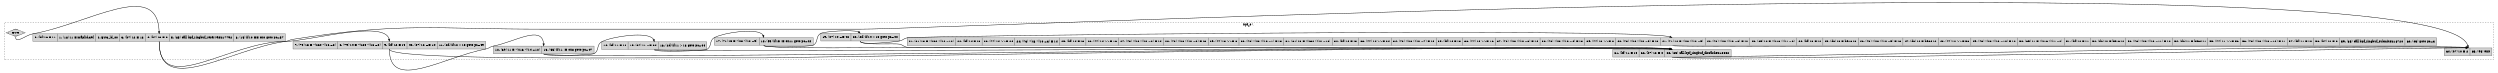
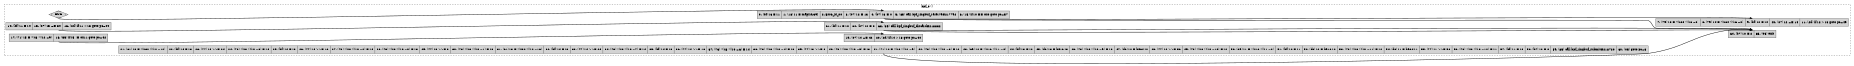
(1264, 33) -> none
(710, 45) -> none
(643, 46) -> (47, 26)
(1264, 47) -> none
(1217, 48) -> none
(544, 50) -> none
(1029, 54) -> none
